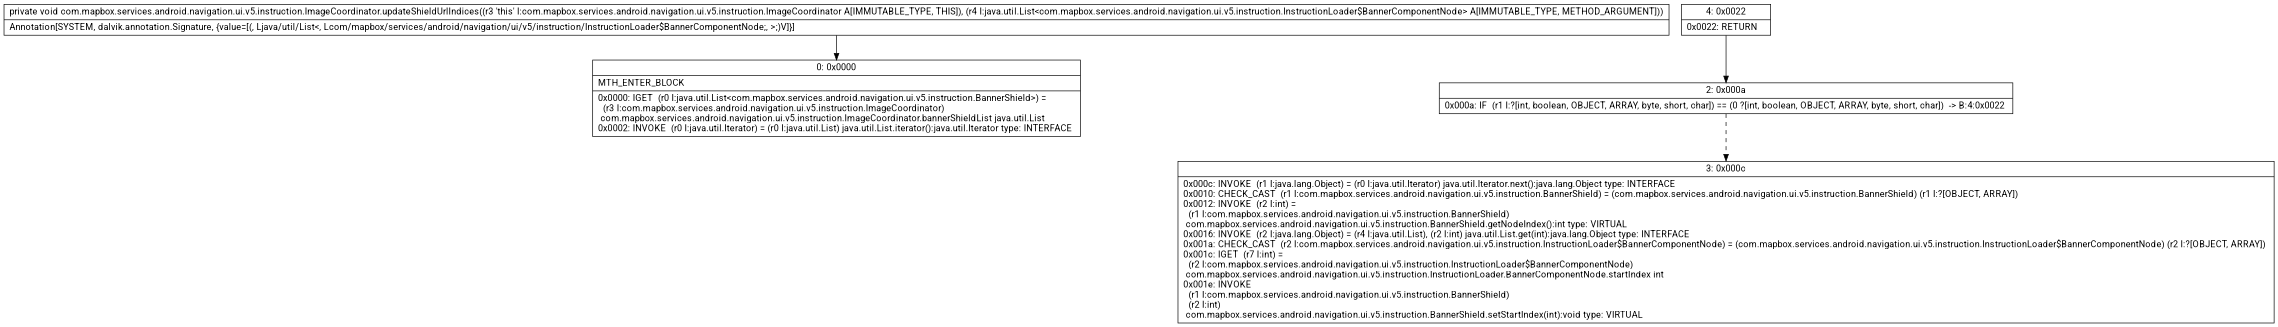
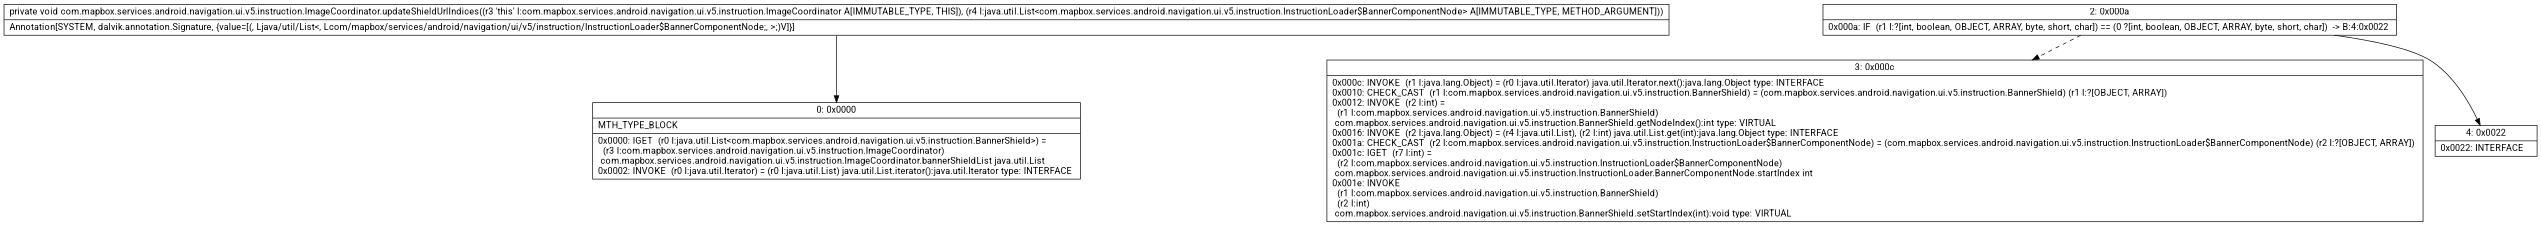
(1726, 27) -> (2486, 148)
(1726, 56) -> (2420, 55)
(642, 83) -> (638, 125)
